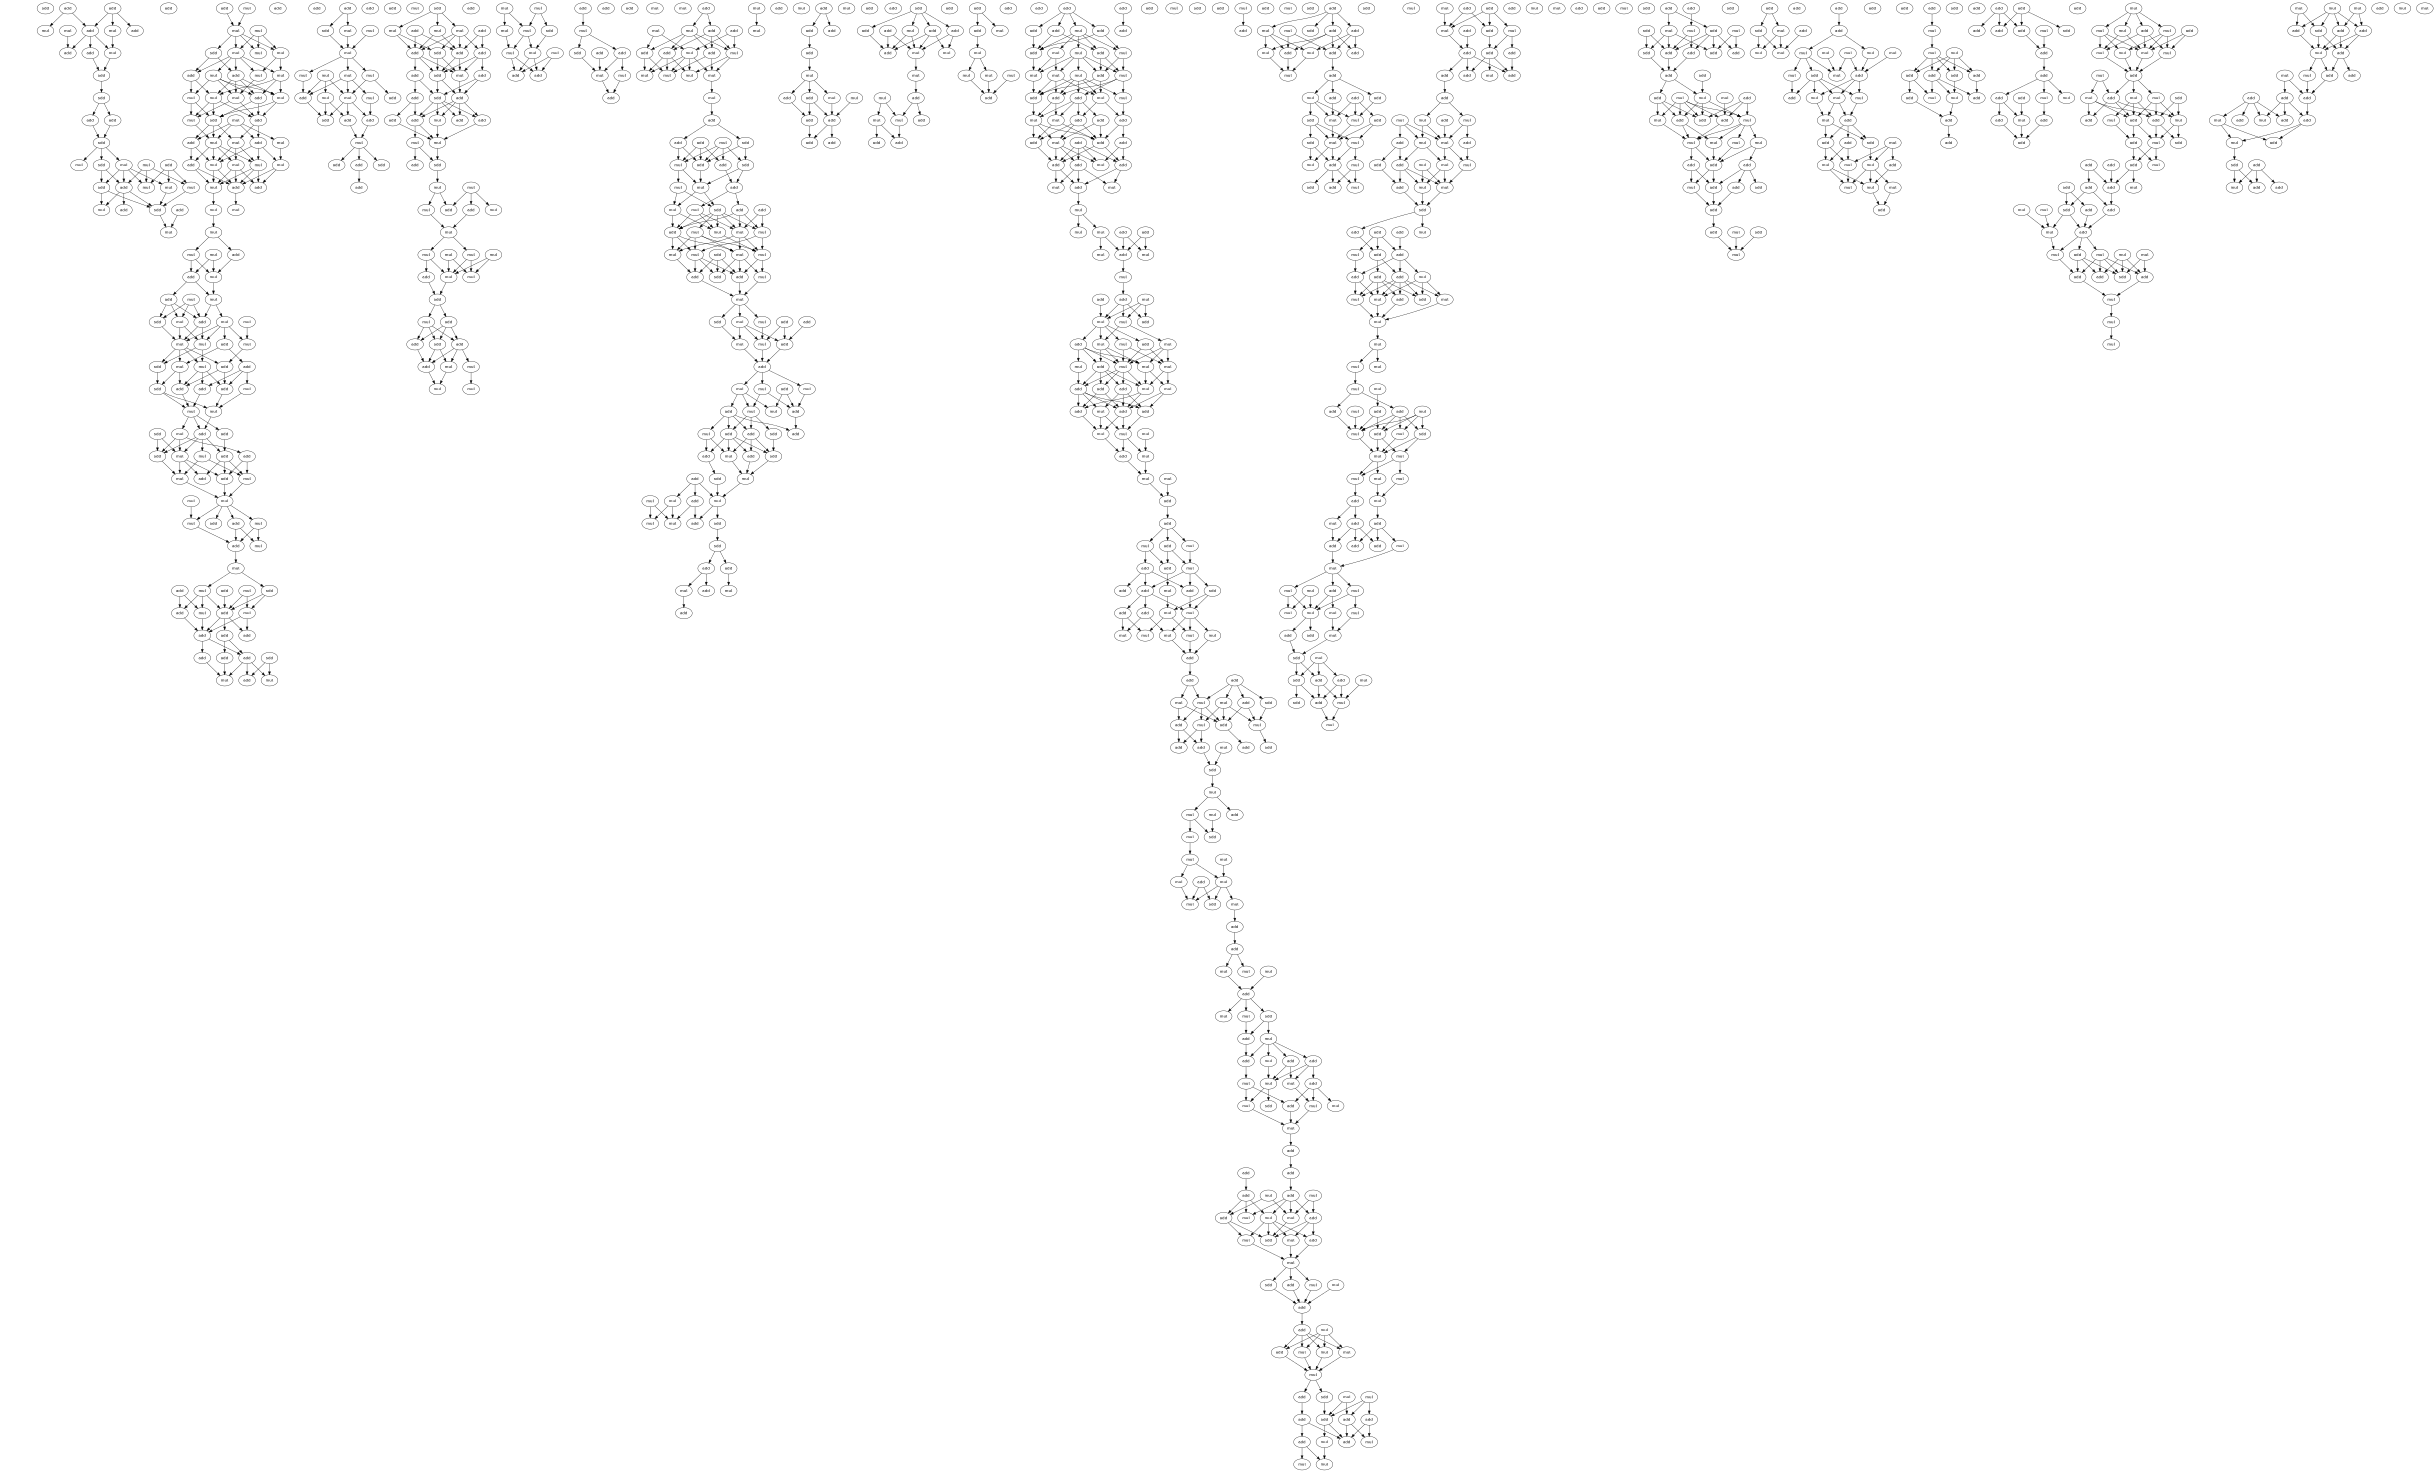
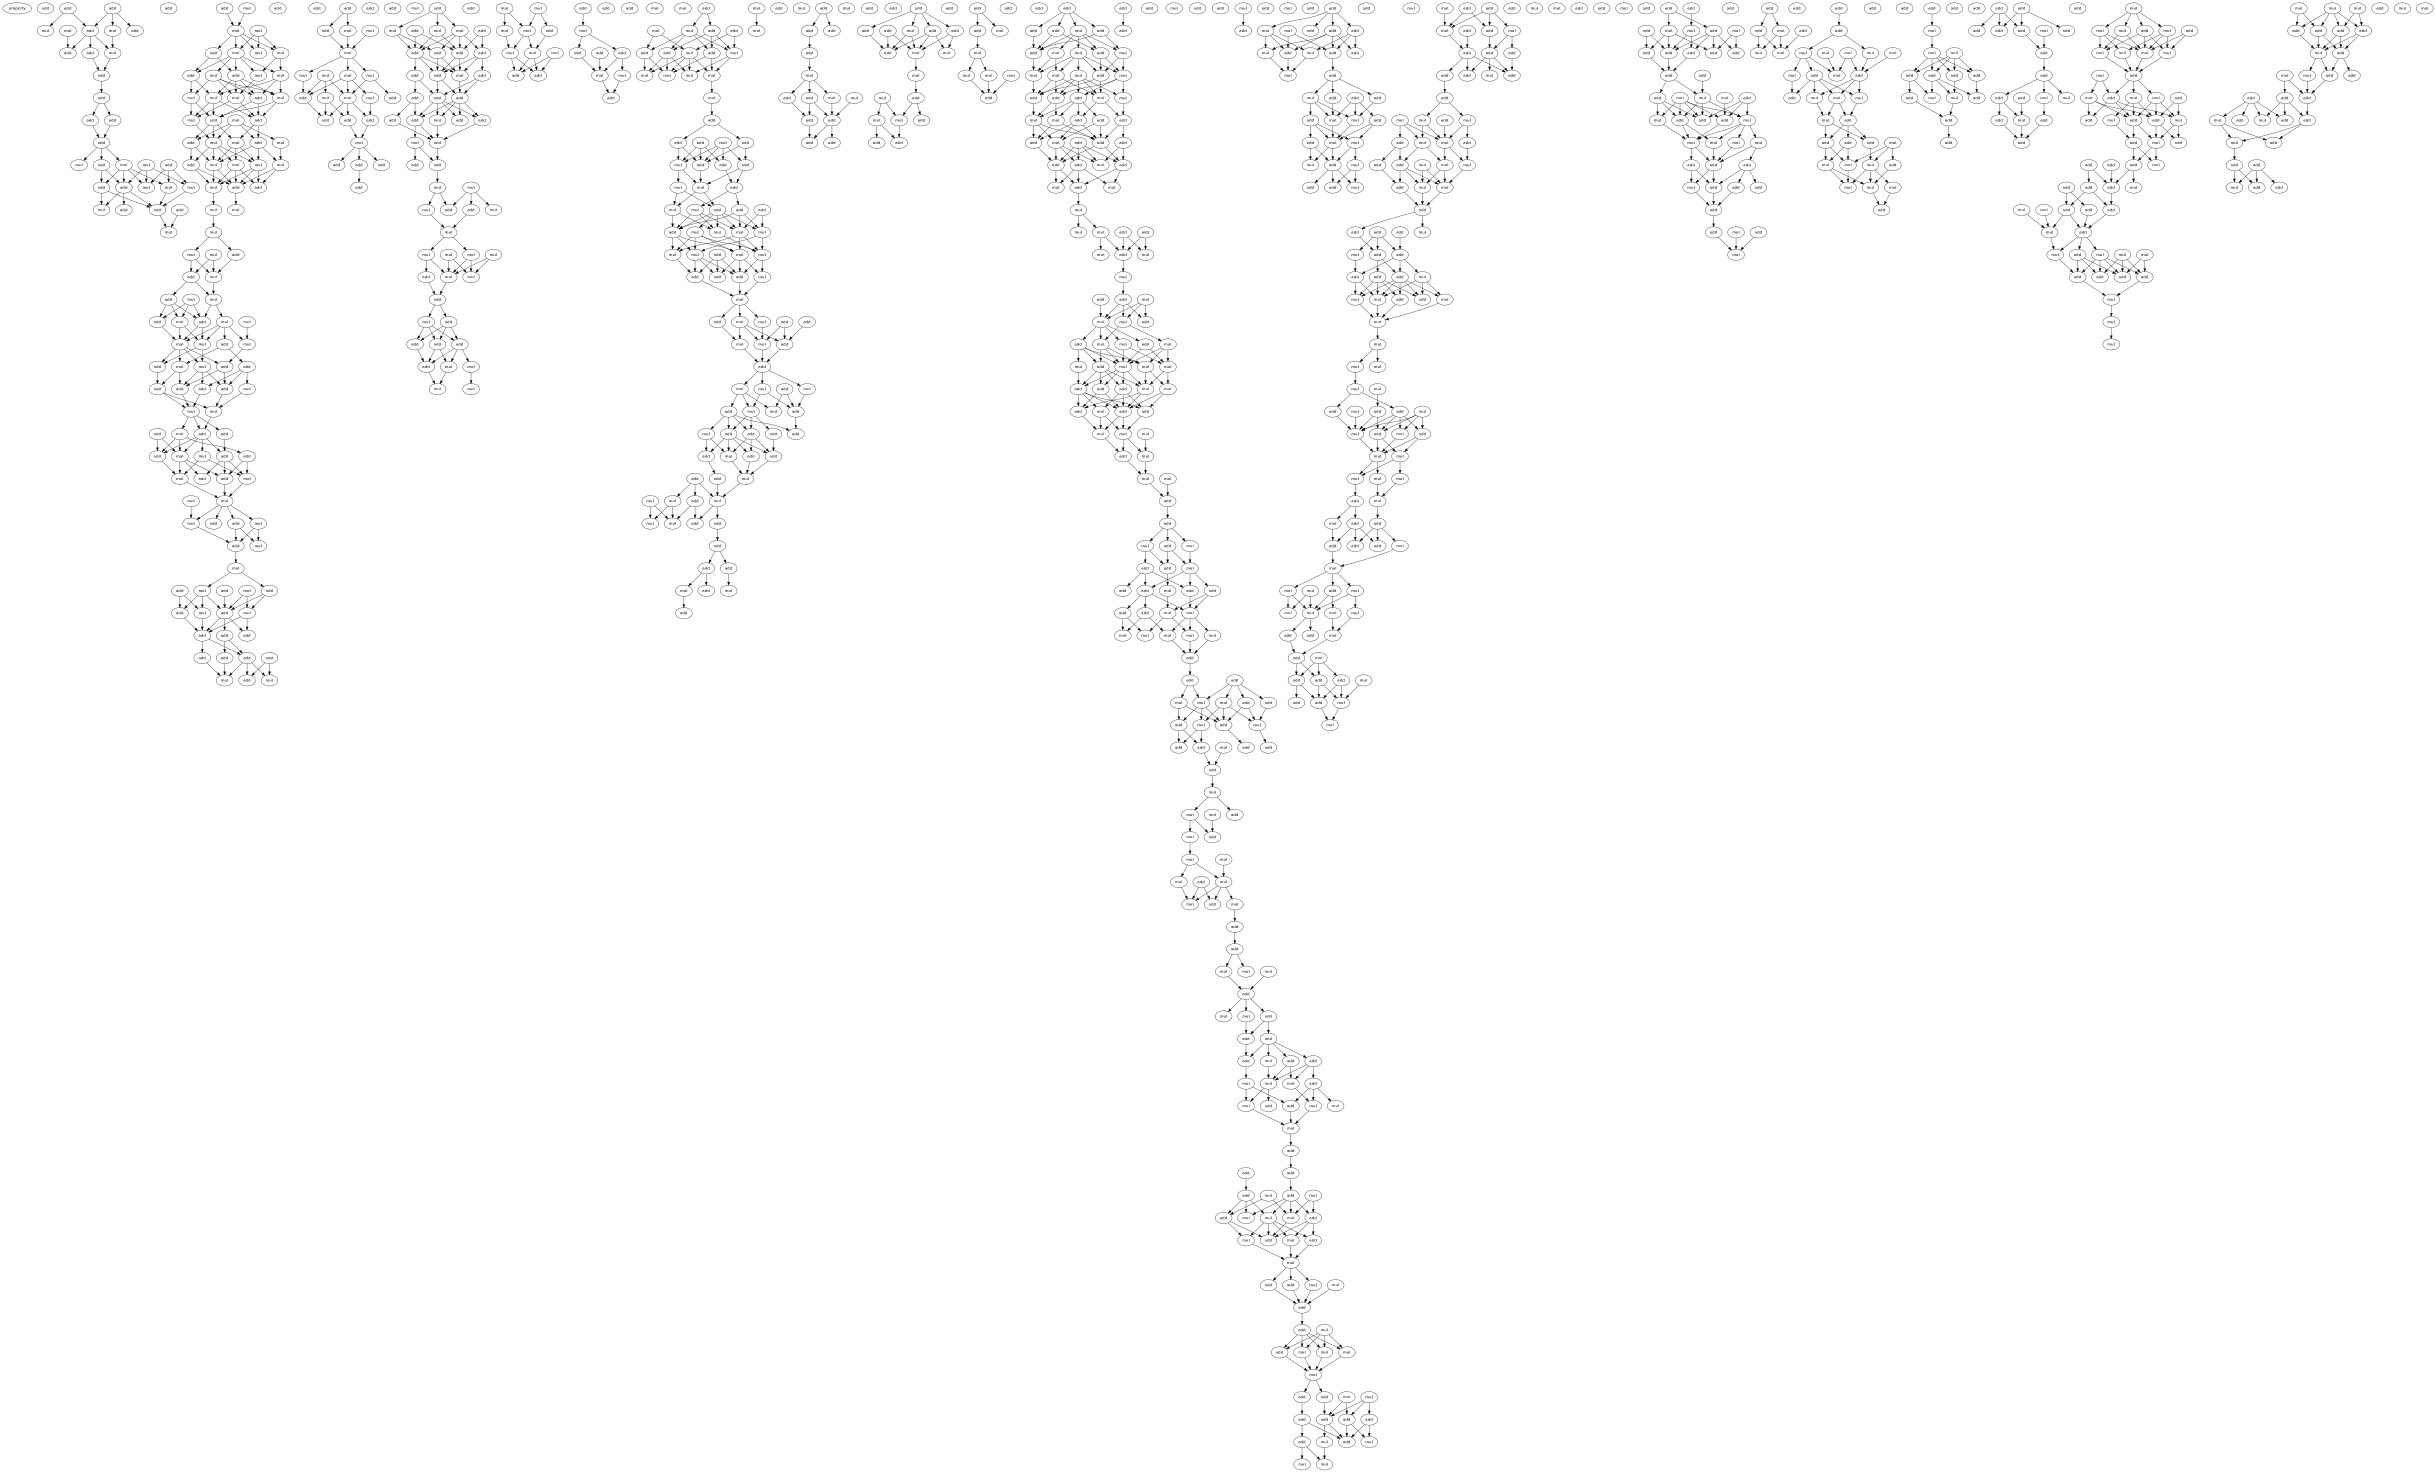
none -> (17, 8)
